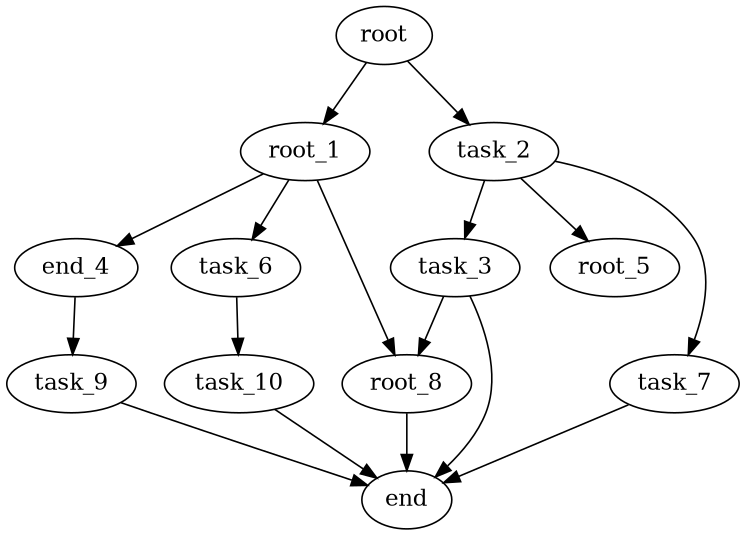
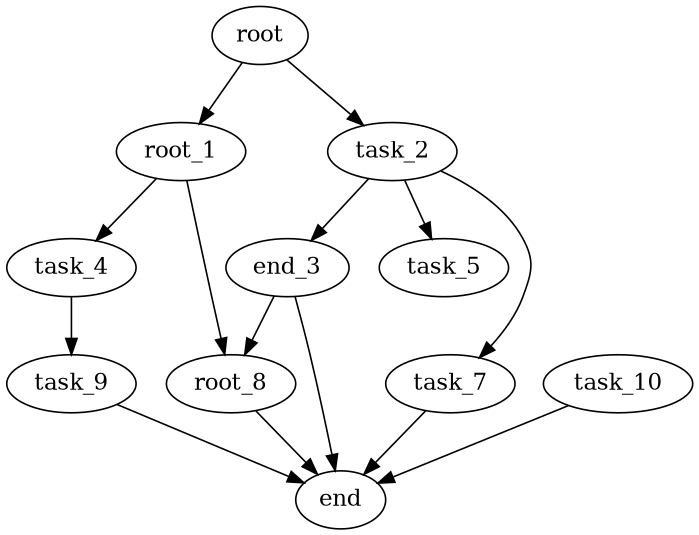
(76, 268) -> (71, 268)
(236, 268) -> none
(455, 268) -> (288, 268)
(615, 268) -> (444, 268)
